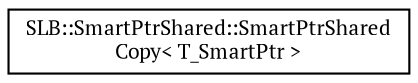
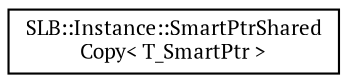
(209, 42) -> (174, 42)
